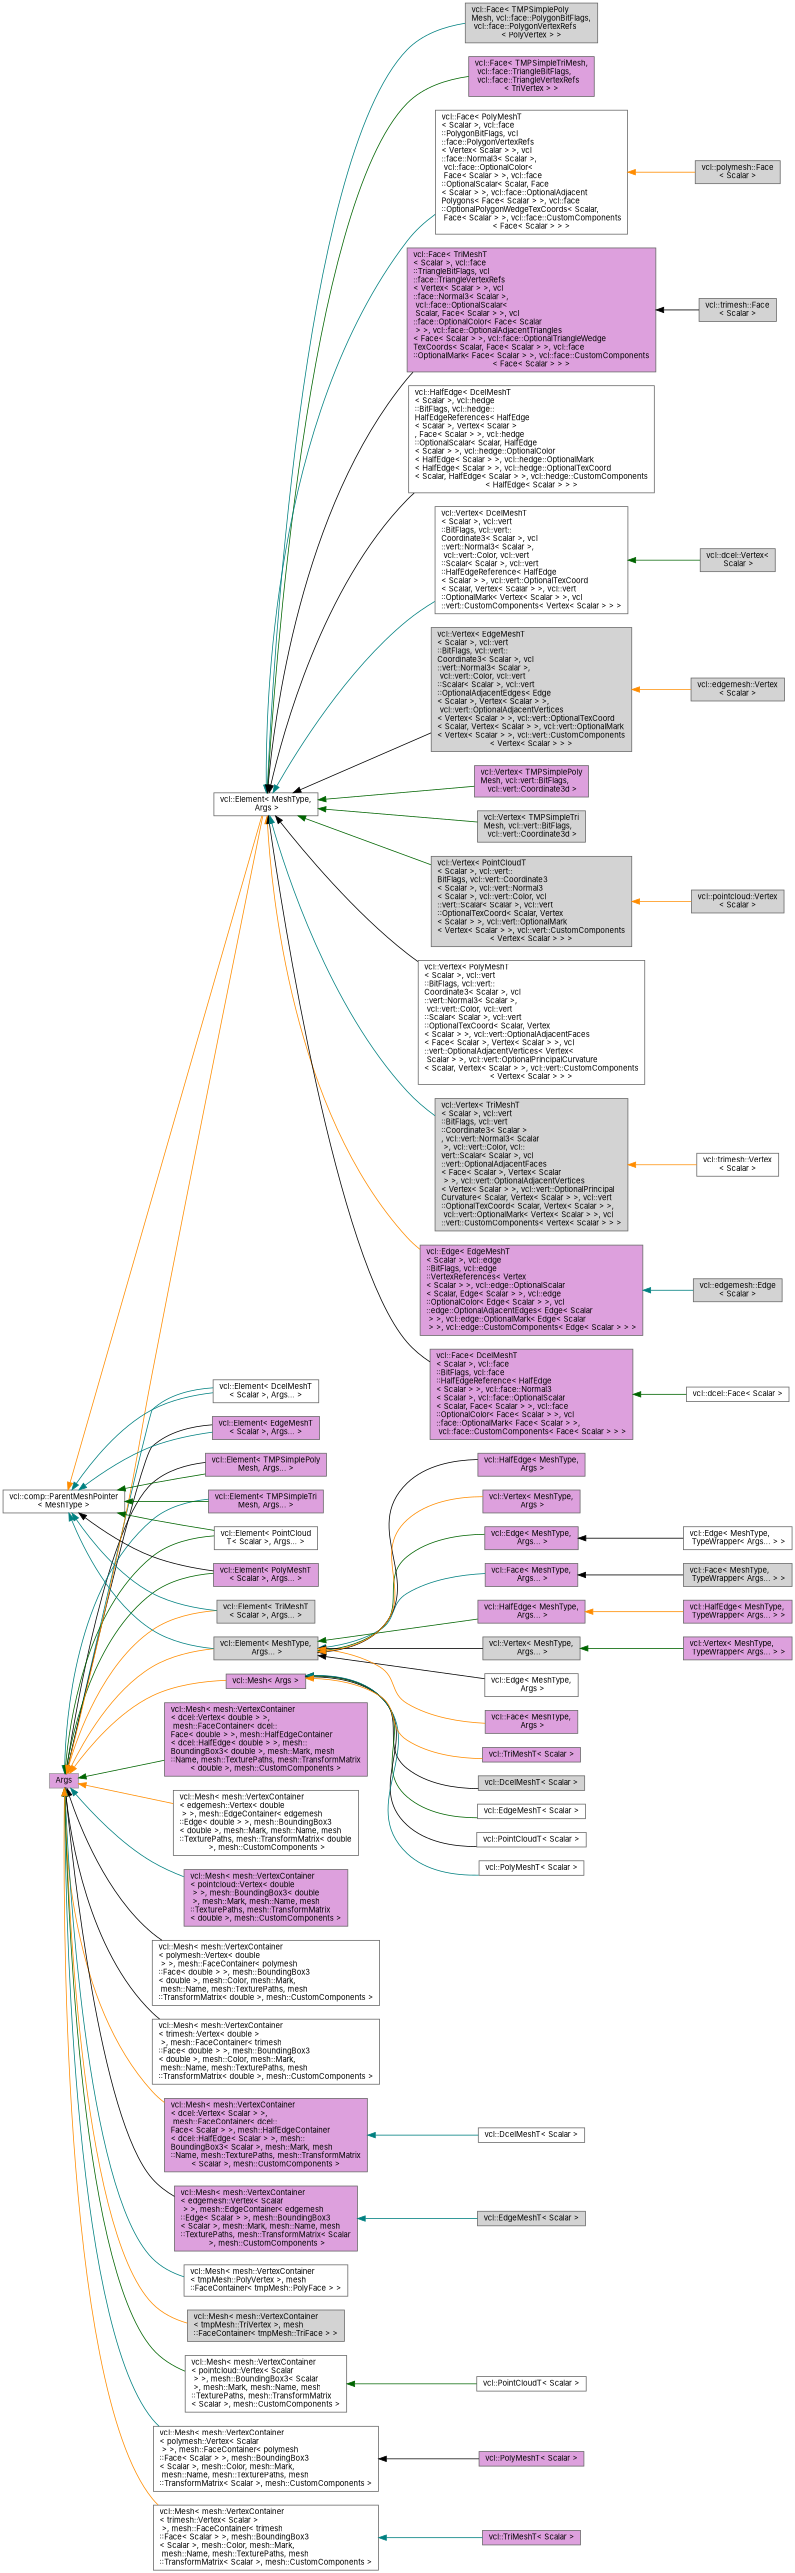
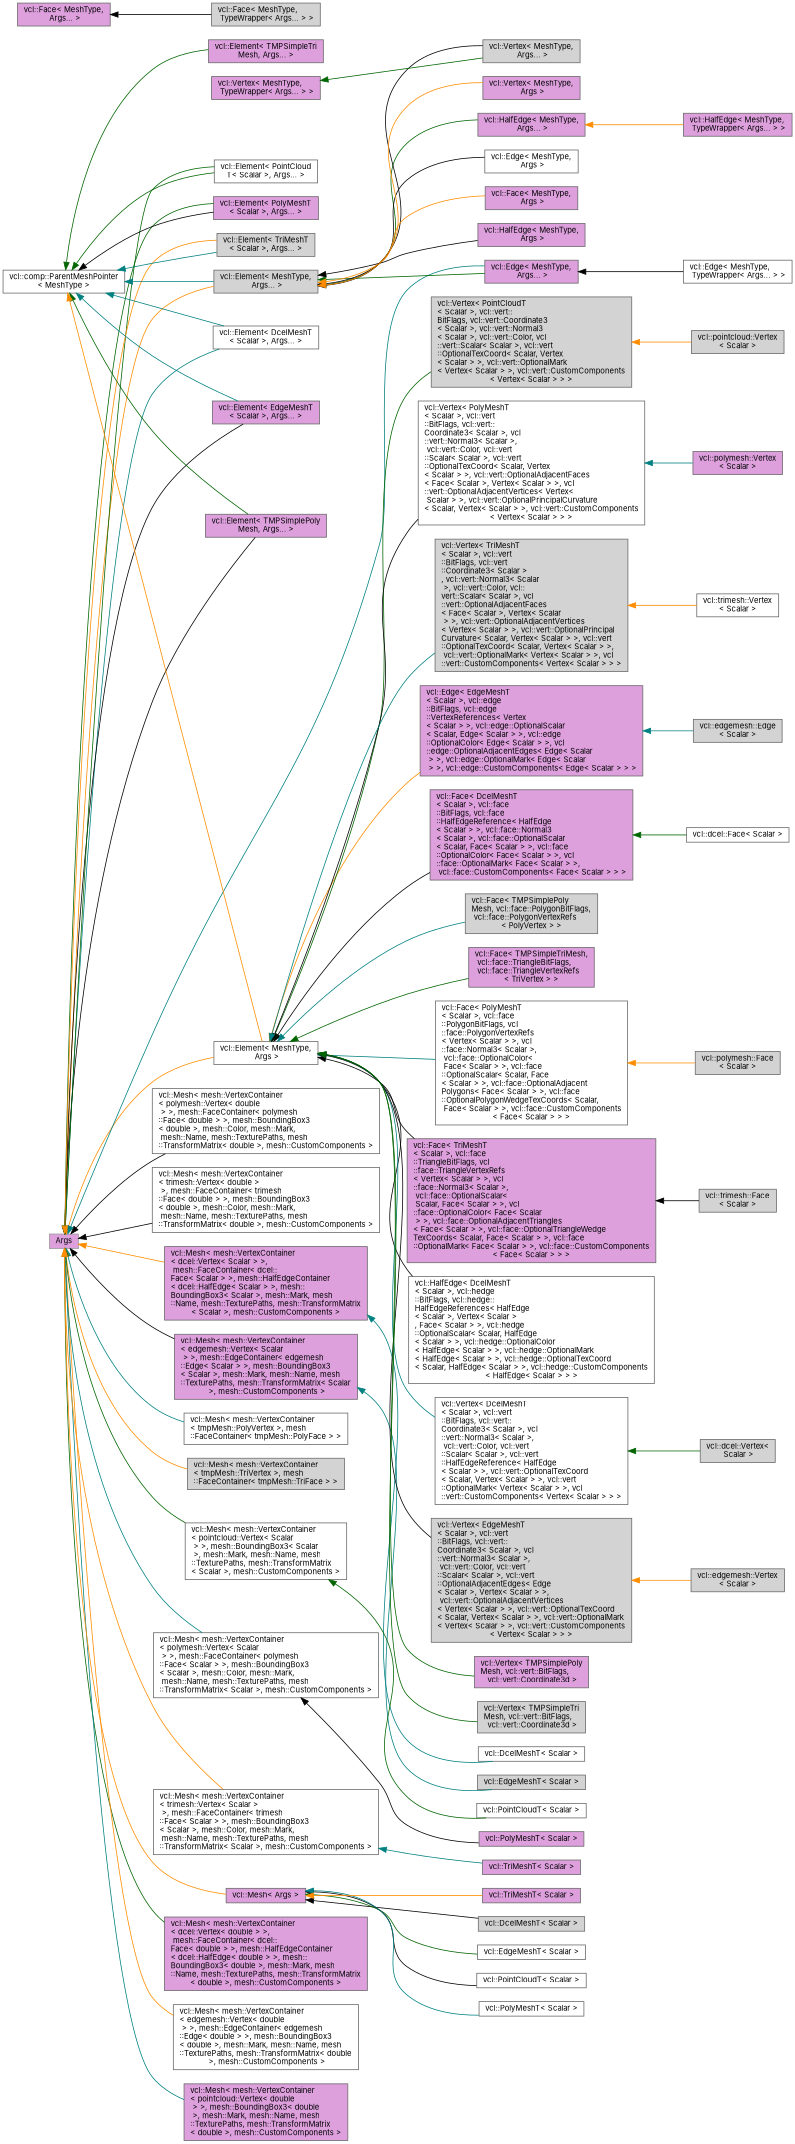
none -> (738, 463)
(402, 1597) -> none
(95, 1605) -> (309, 735)
(636, 1648) -> (402, 69)
